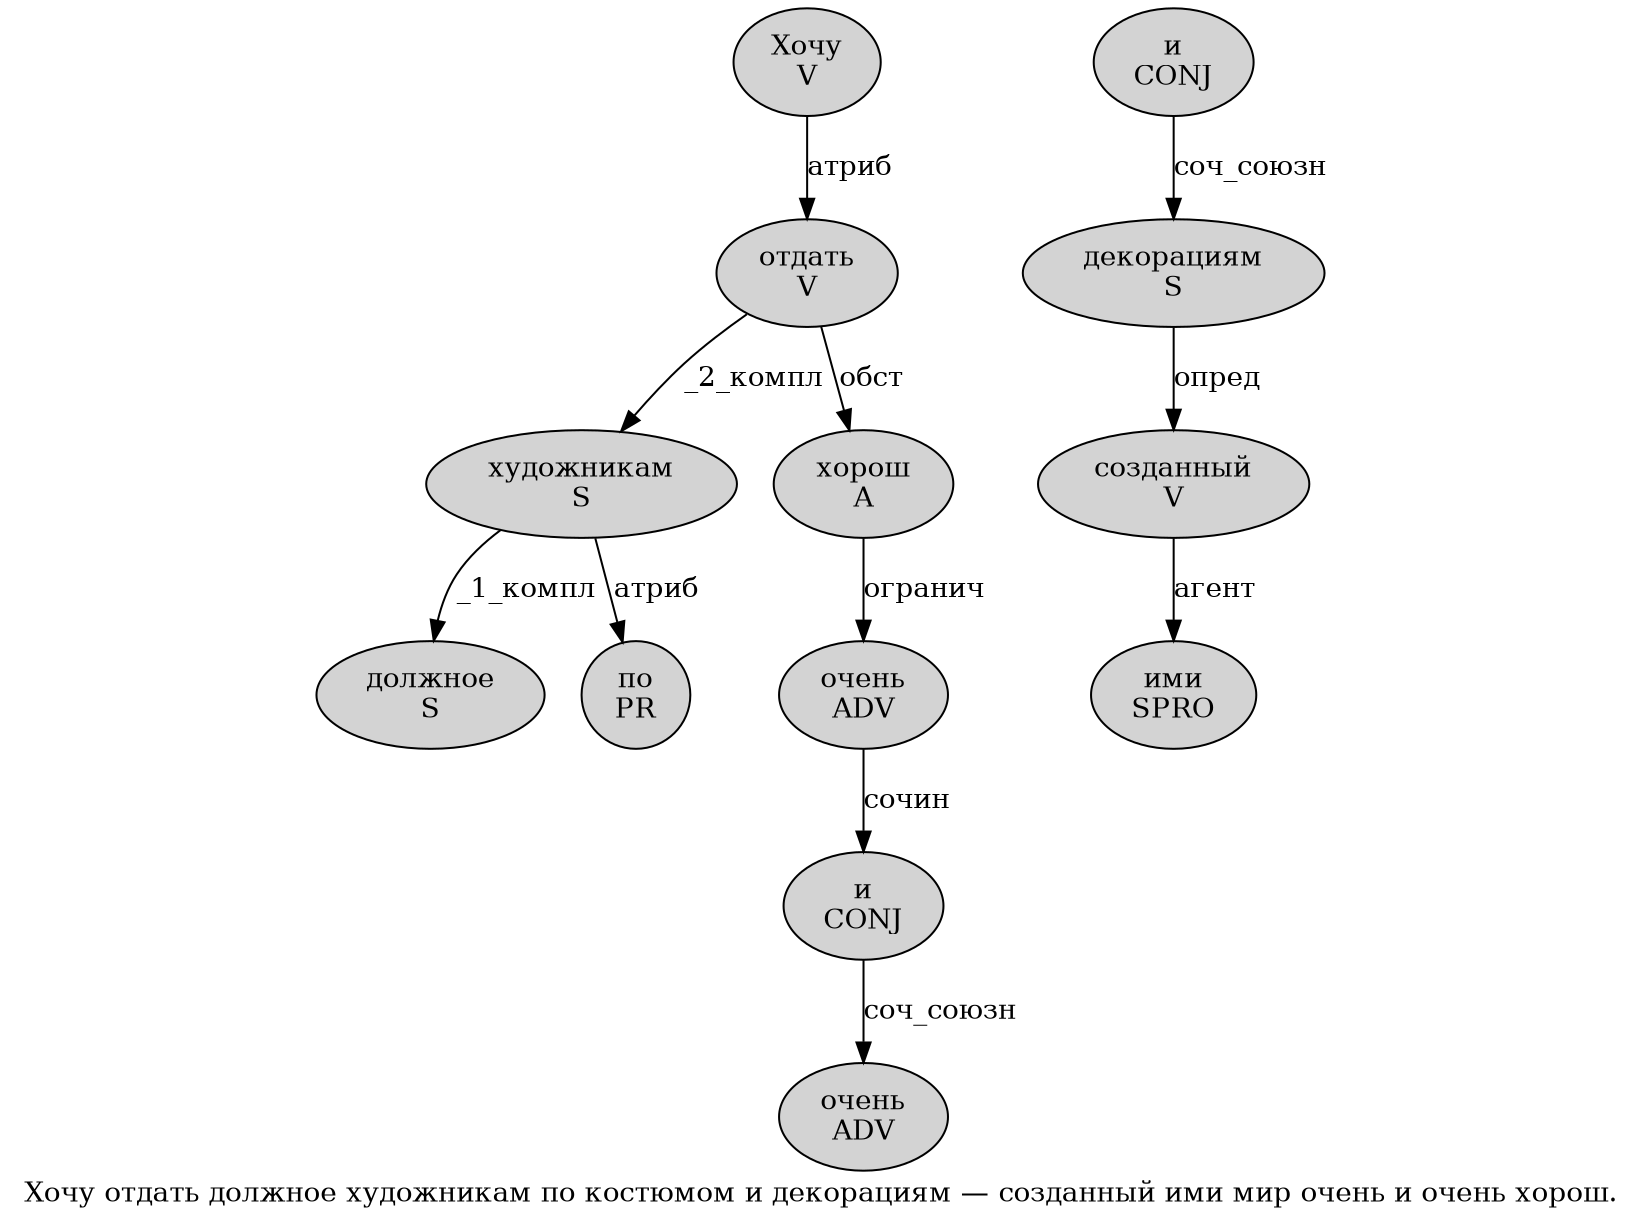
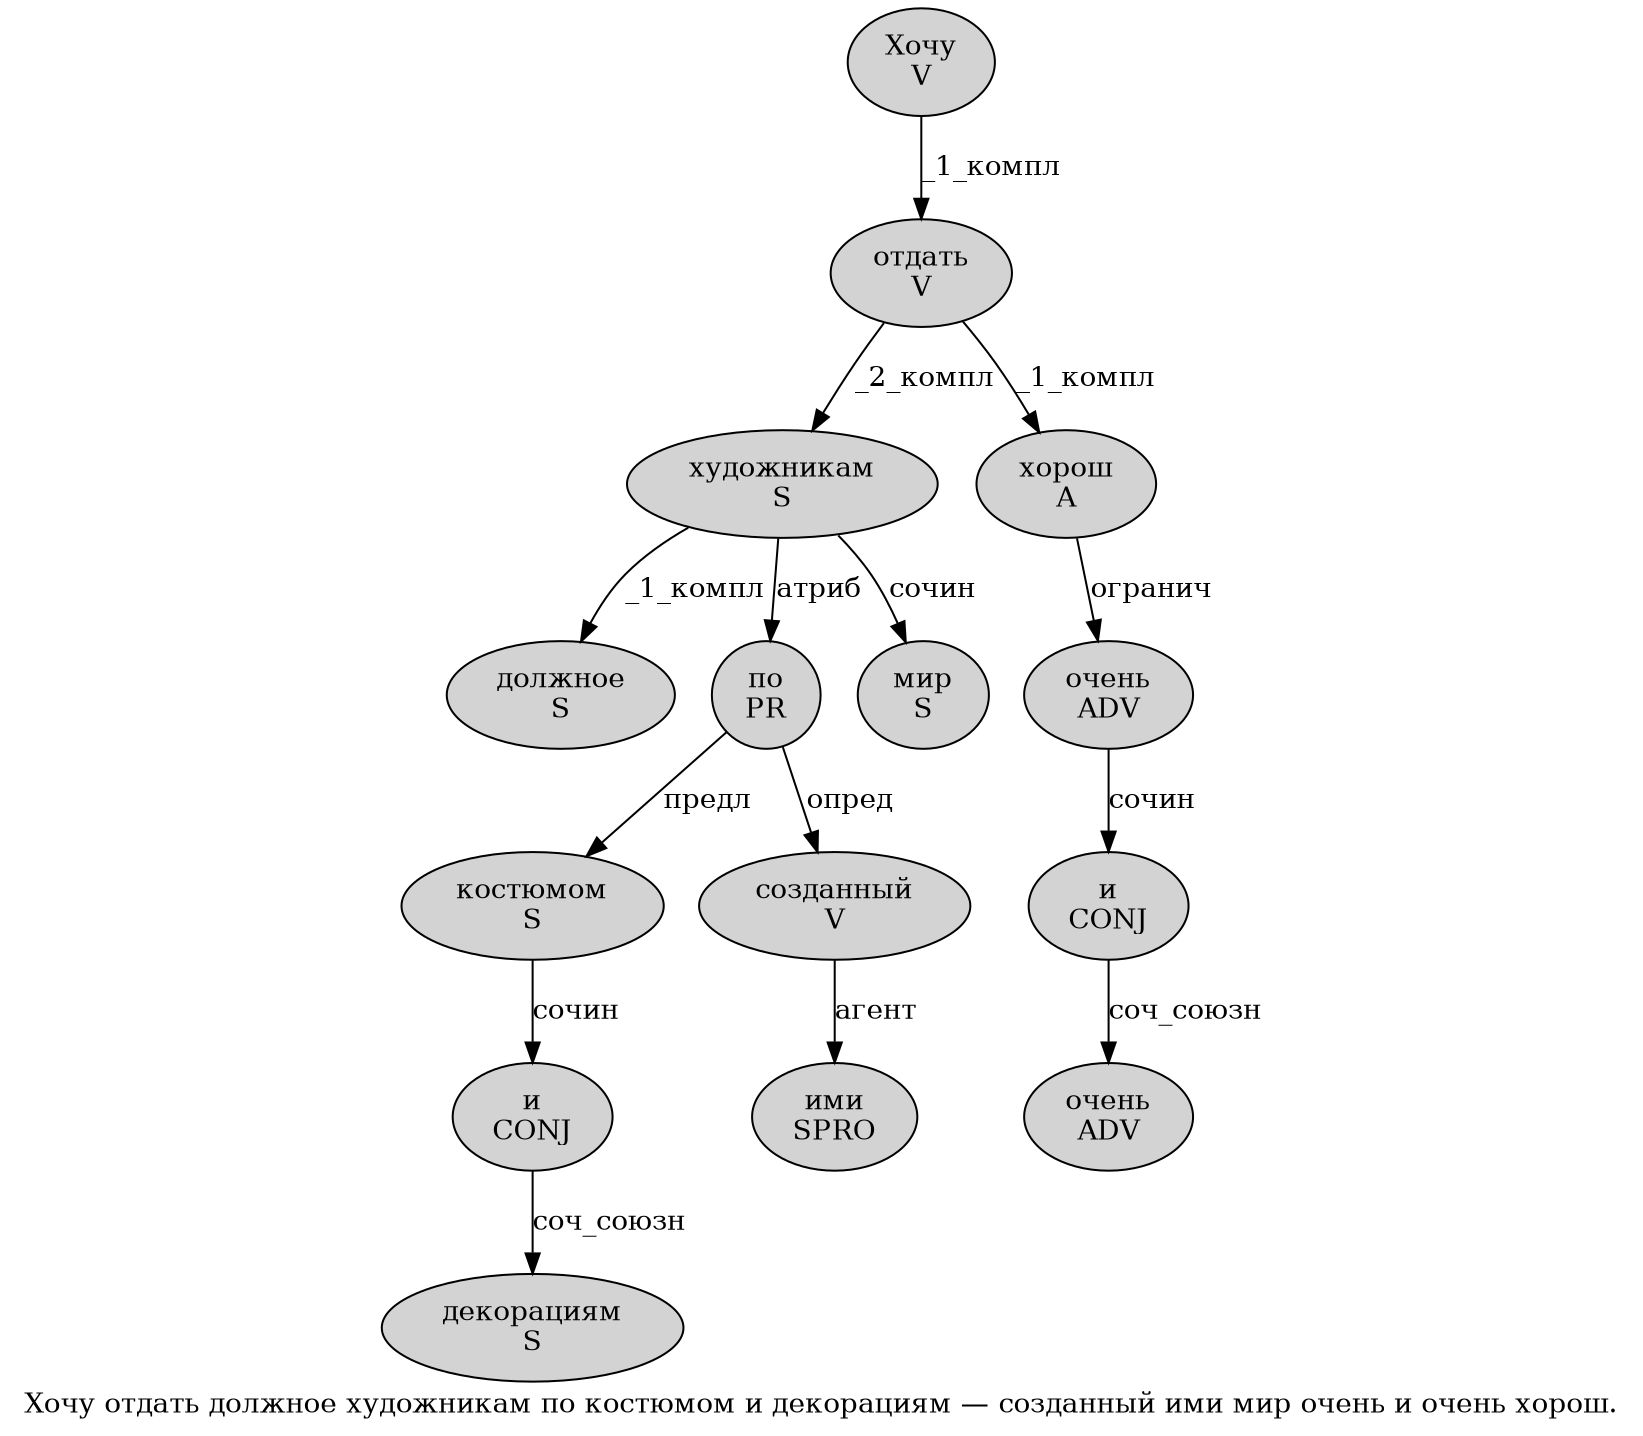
(850, 168) -> (992, 168)
(1174, 368) -> (797, 790)
(872, 379) -> (1086, 379)
none -> (923, 695)
none -> (533, 906)
